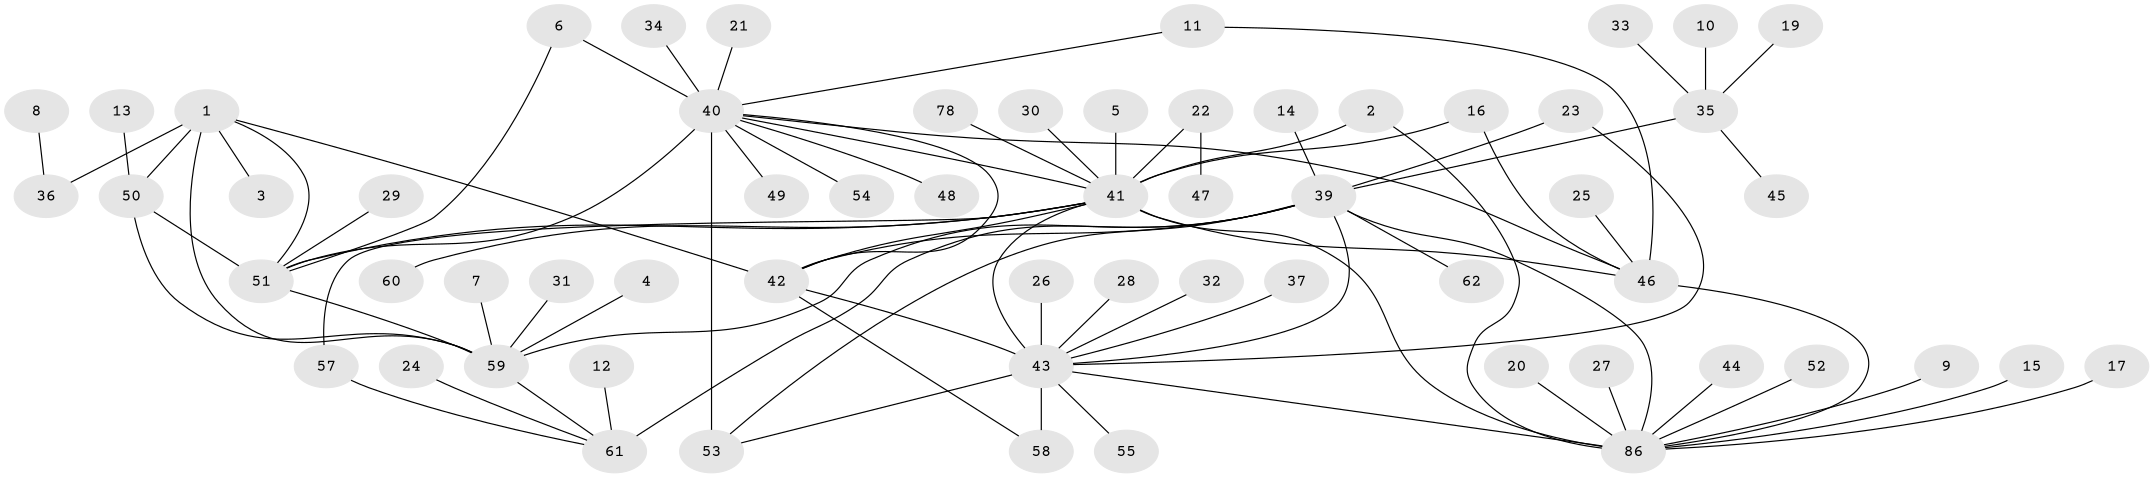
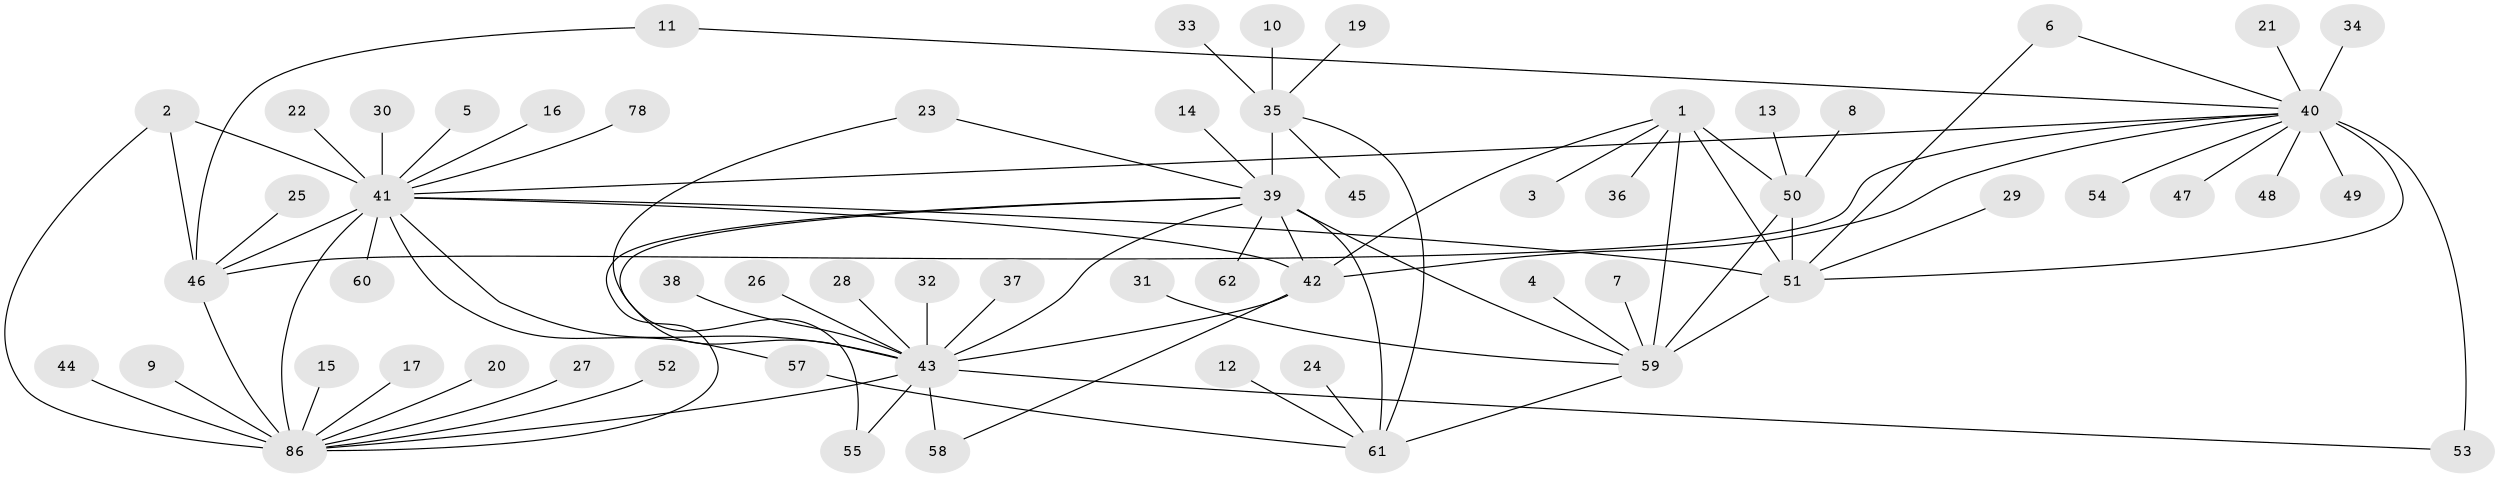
(41, 154) -> (1822, 154)
(1201, 154) -> (2246, 154)
(1537, 215) -> (182, 196)
none -> (1419, 227)
(976, 270) -> (751, 228)
none -> (672, 281)
